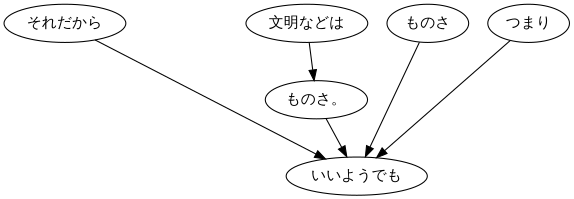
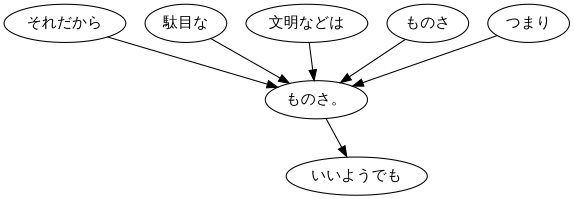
none -> (186, 23)
(395, 95) -> (377, 58)
(447, 96) -> (430, 59)
(206, 97) -> (187, 61)
